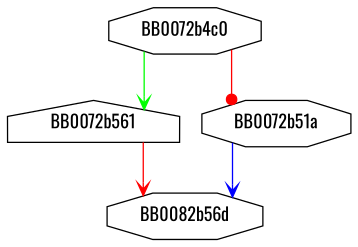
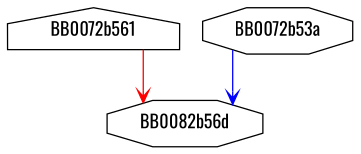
(185, 31) -> none
(276, 124) -> (278, 31)
